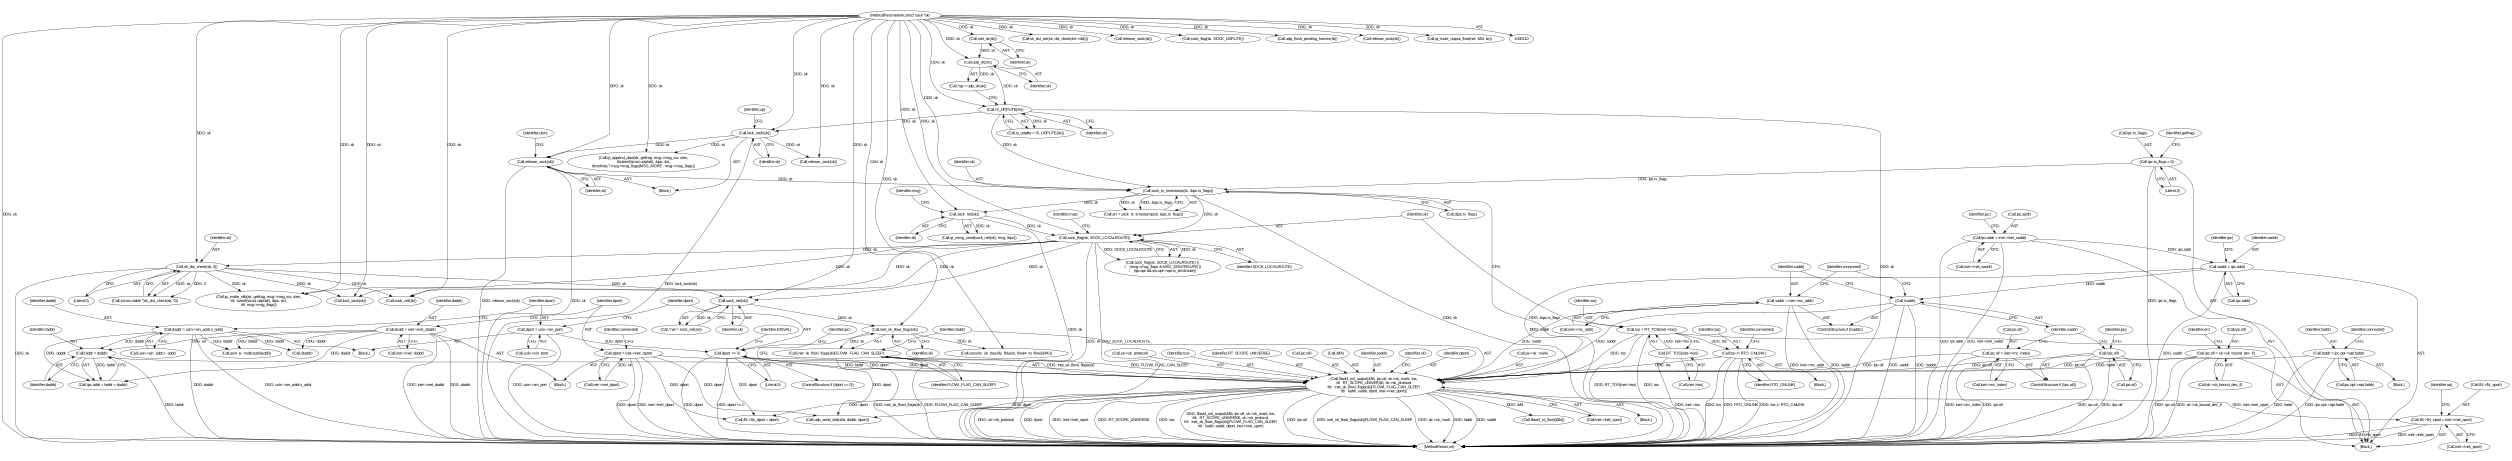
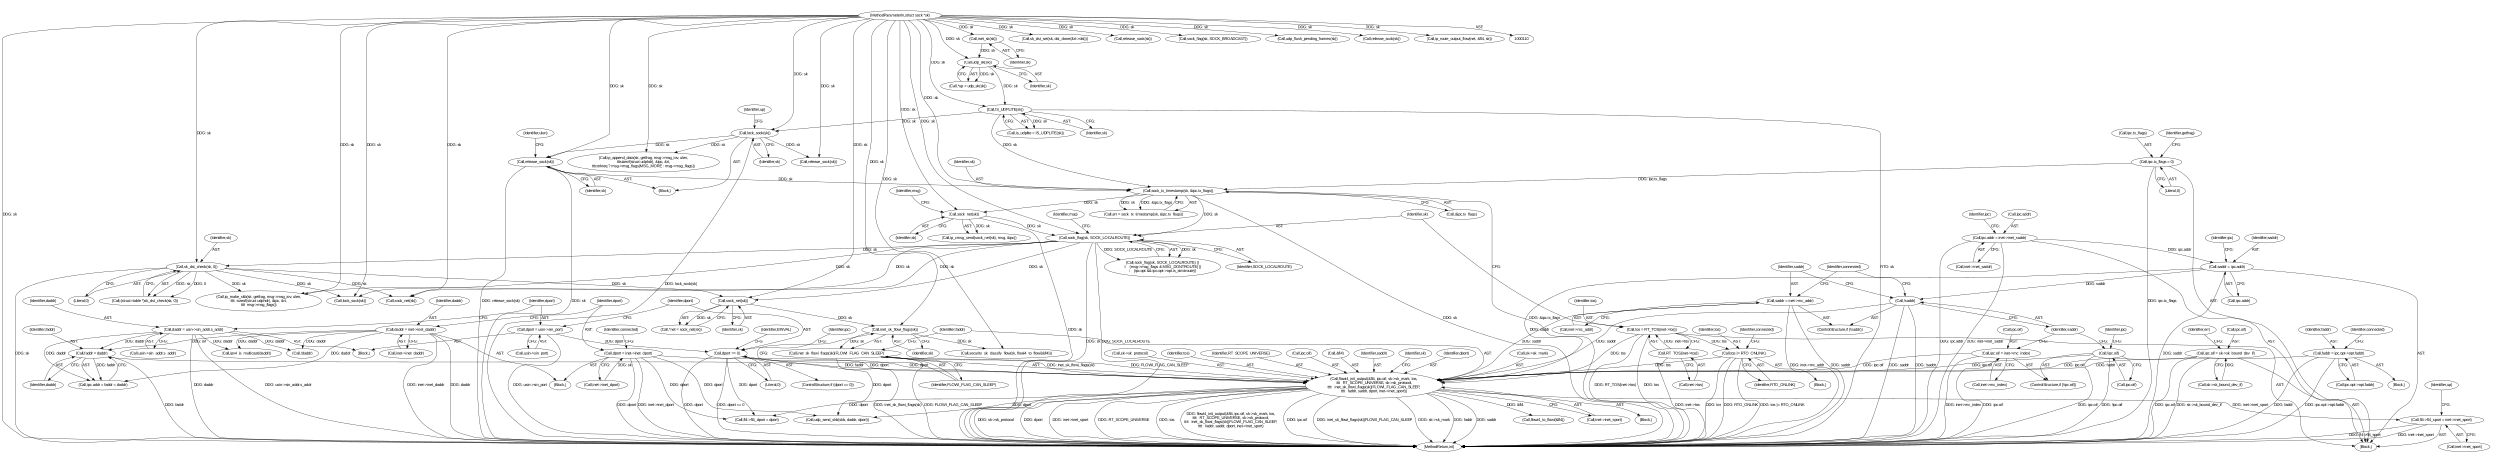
(1213, 39) -> (1213, 39)
(985, 97) -> (957, 74)
(877, 162) -> (877, 162)
(1887, 267) -> (1887, 267)
(2230, 365) -> (2230, 365)
(2486, 385) -> none
